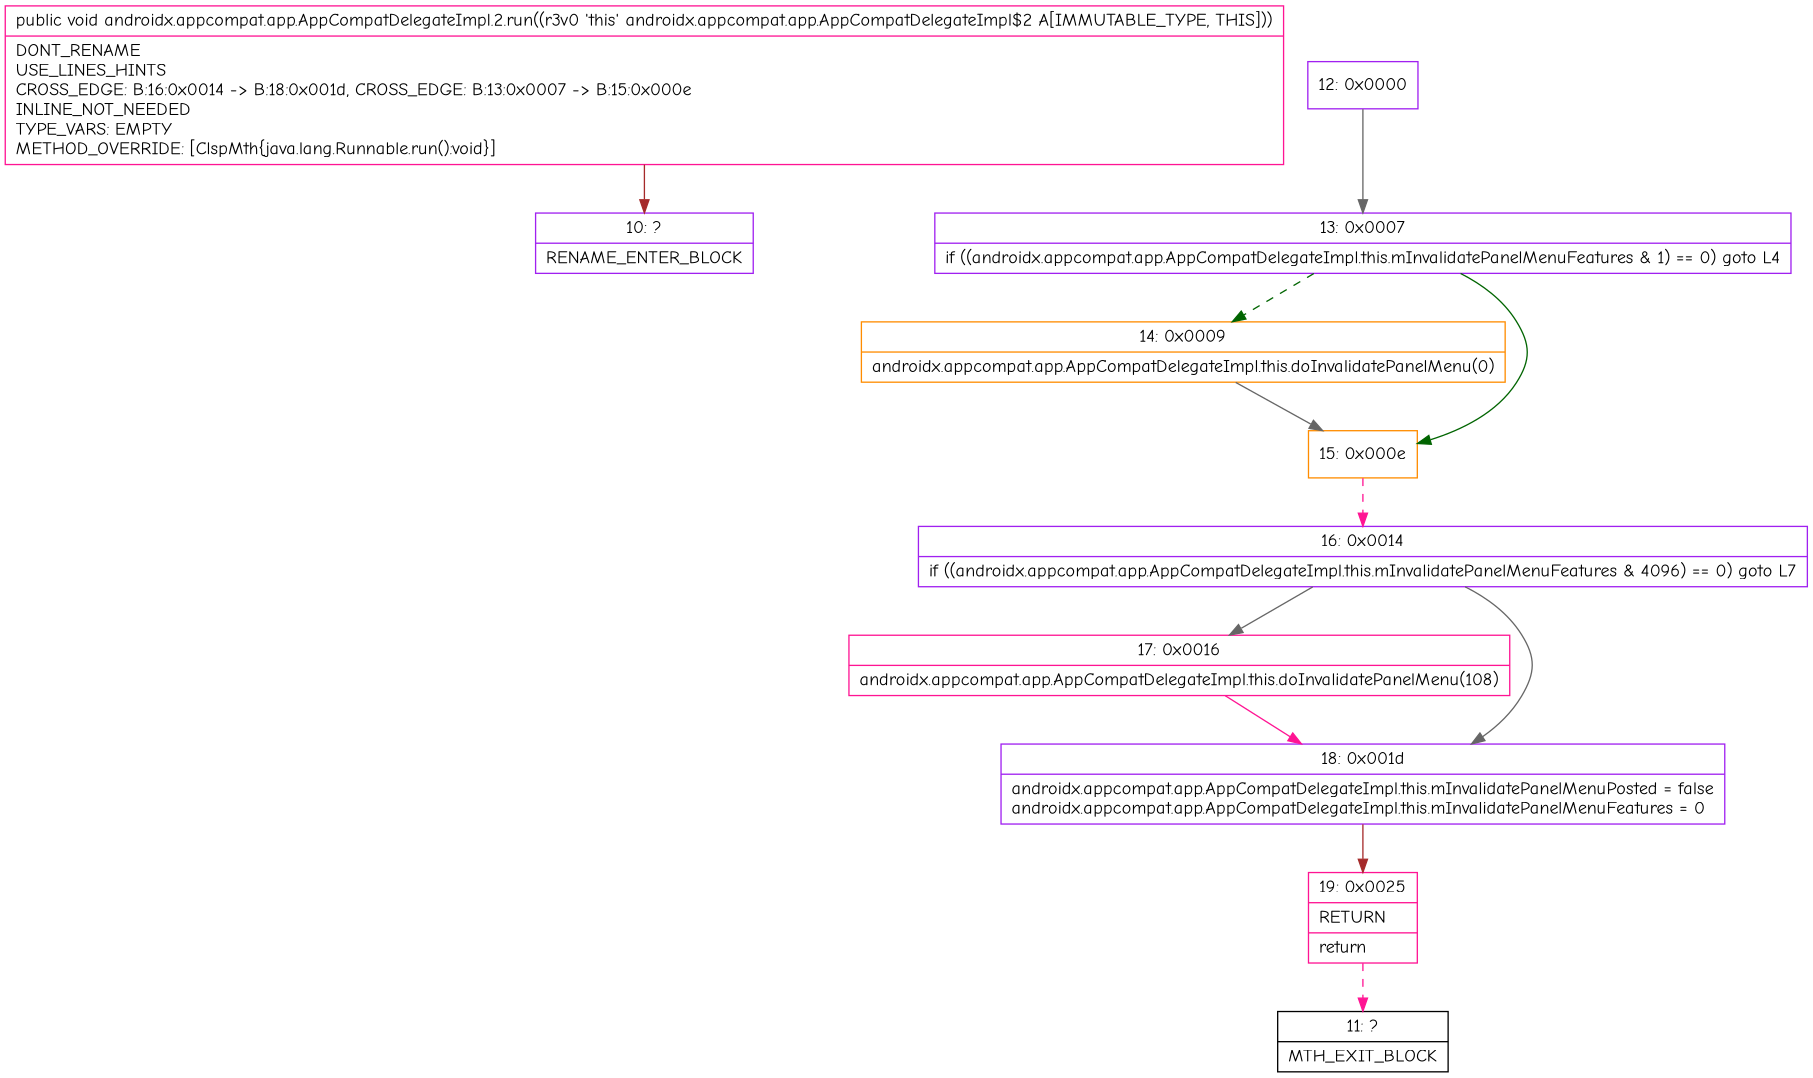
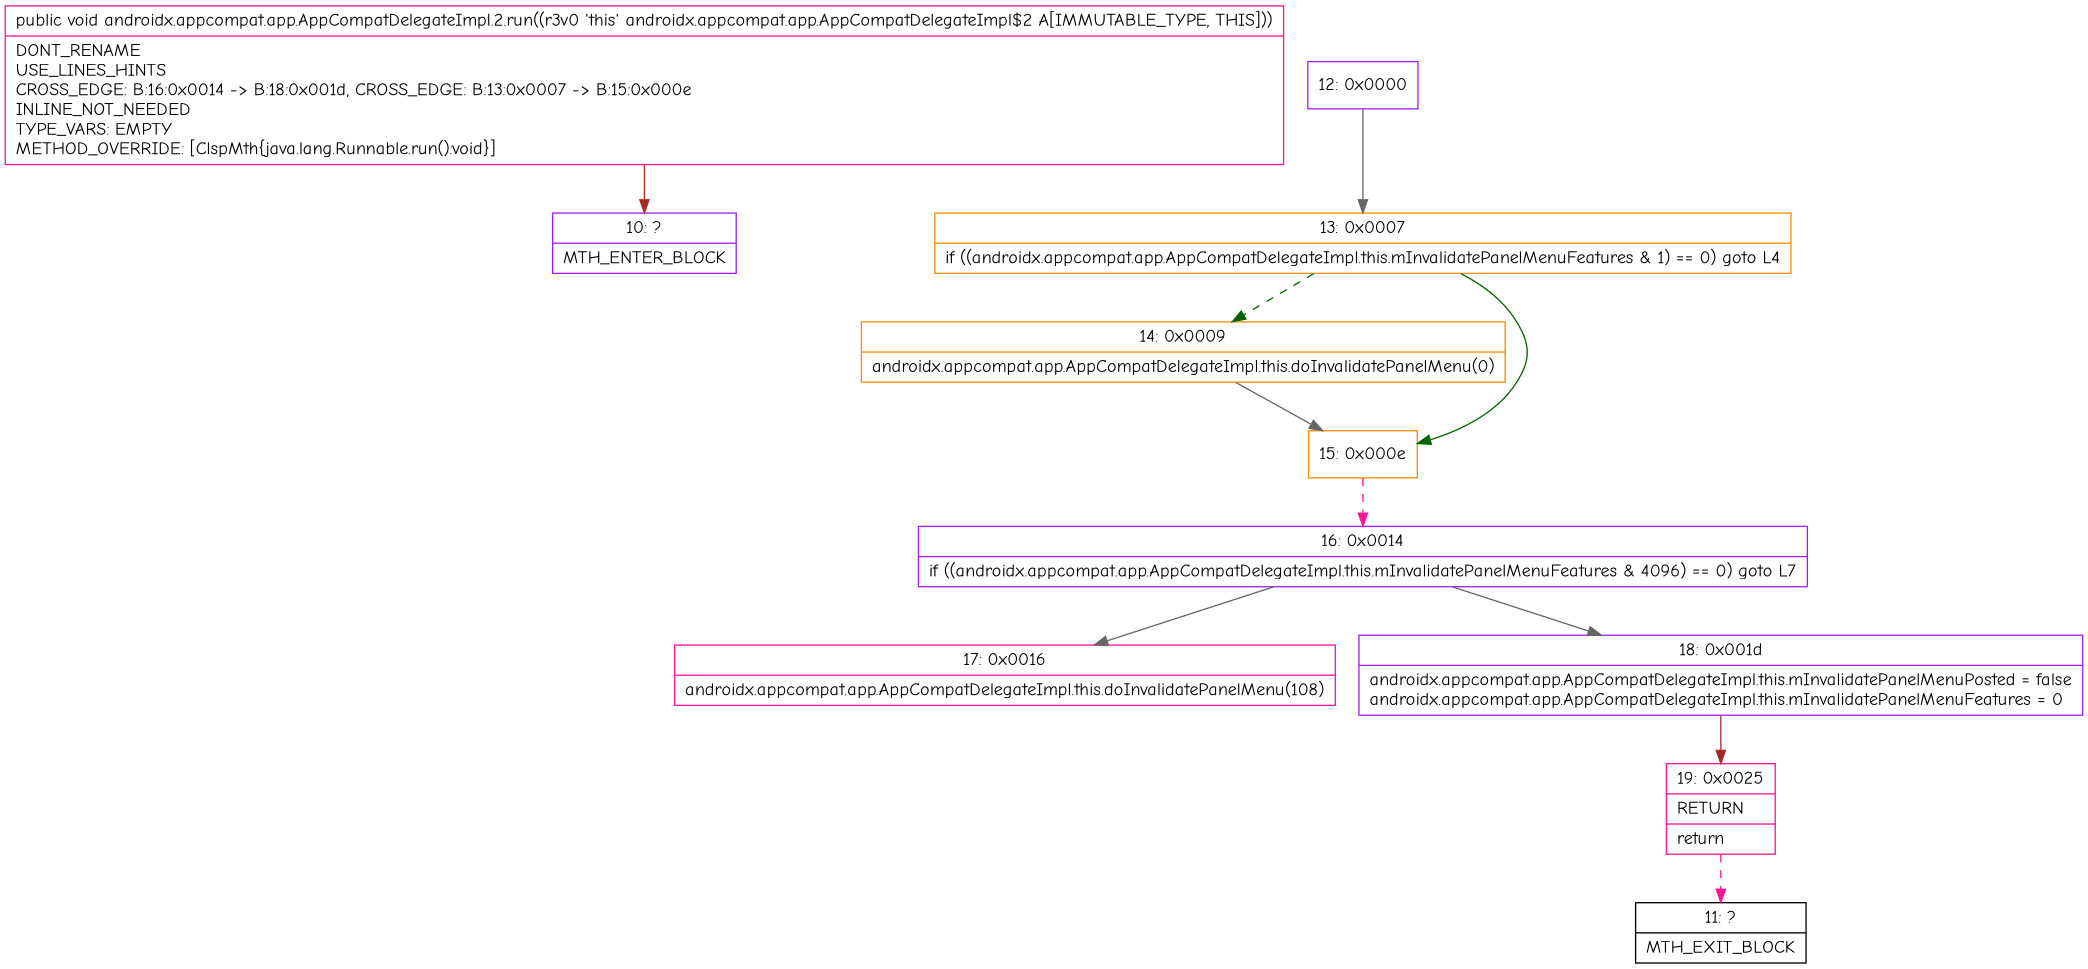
(1363, 243) -> (1363, 243)
(644, 258) -> (644, 258)
(1258, 716) -> none
